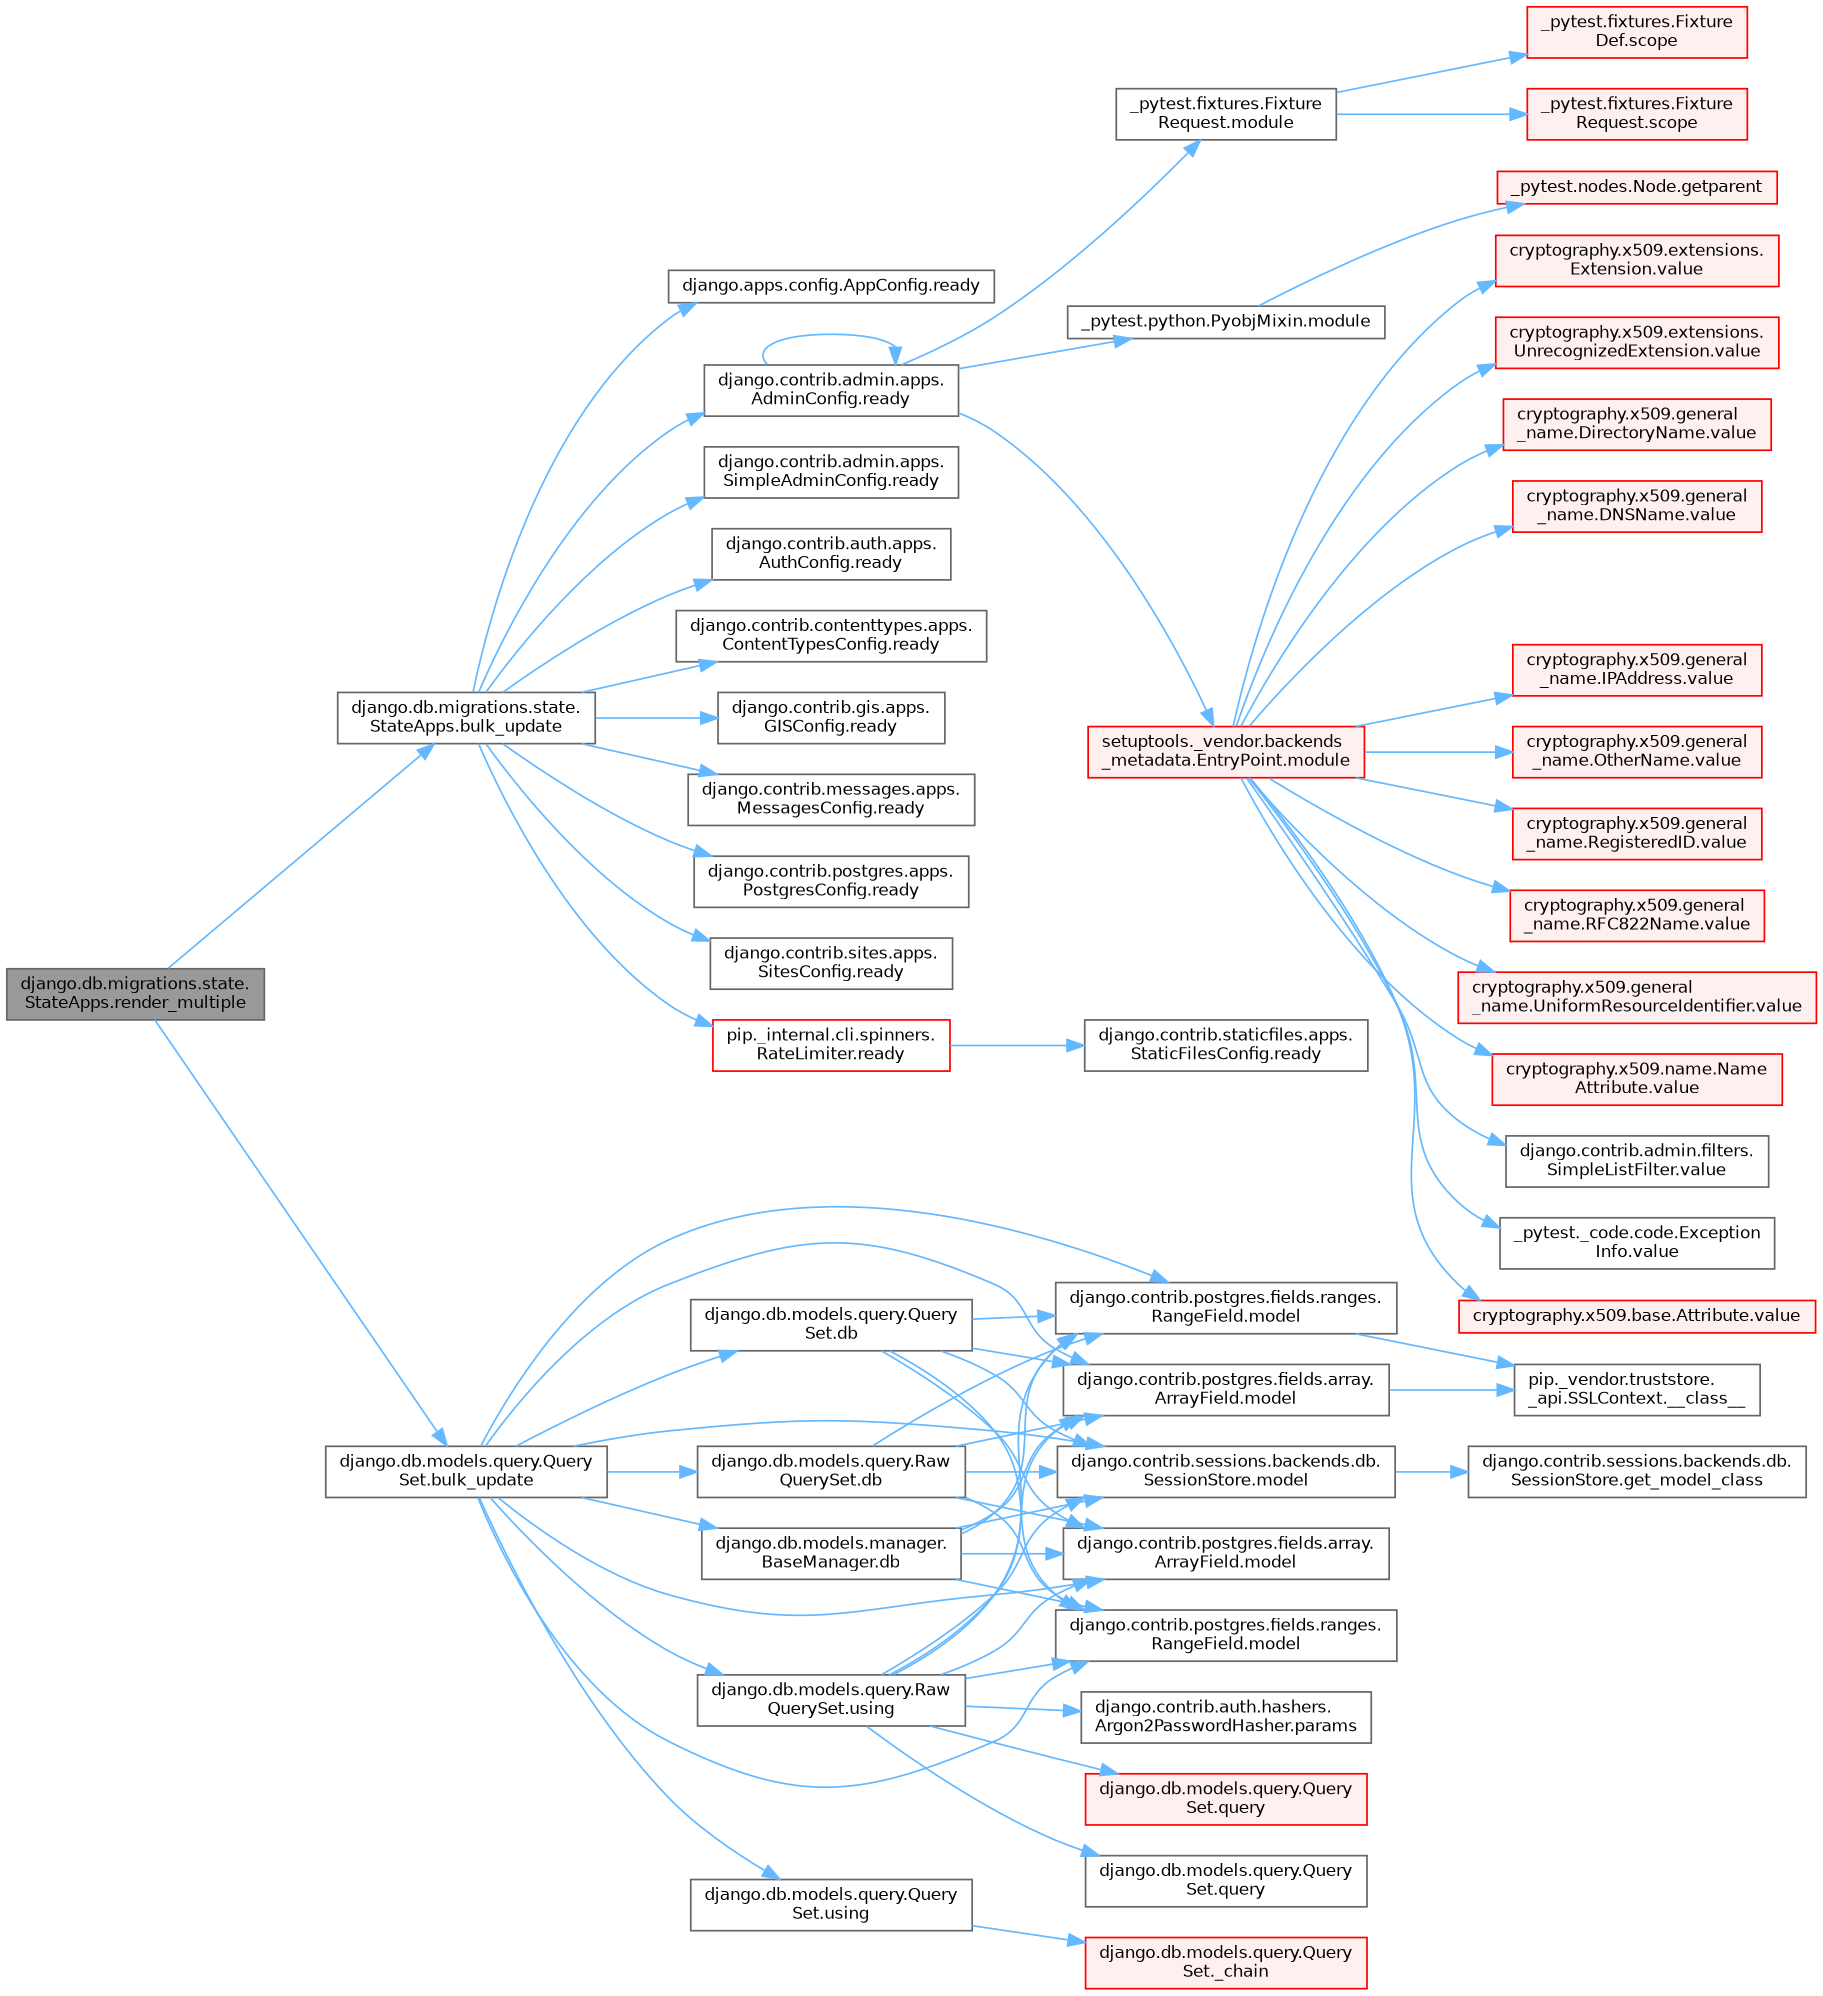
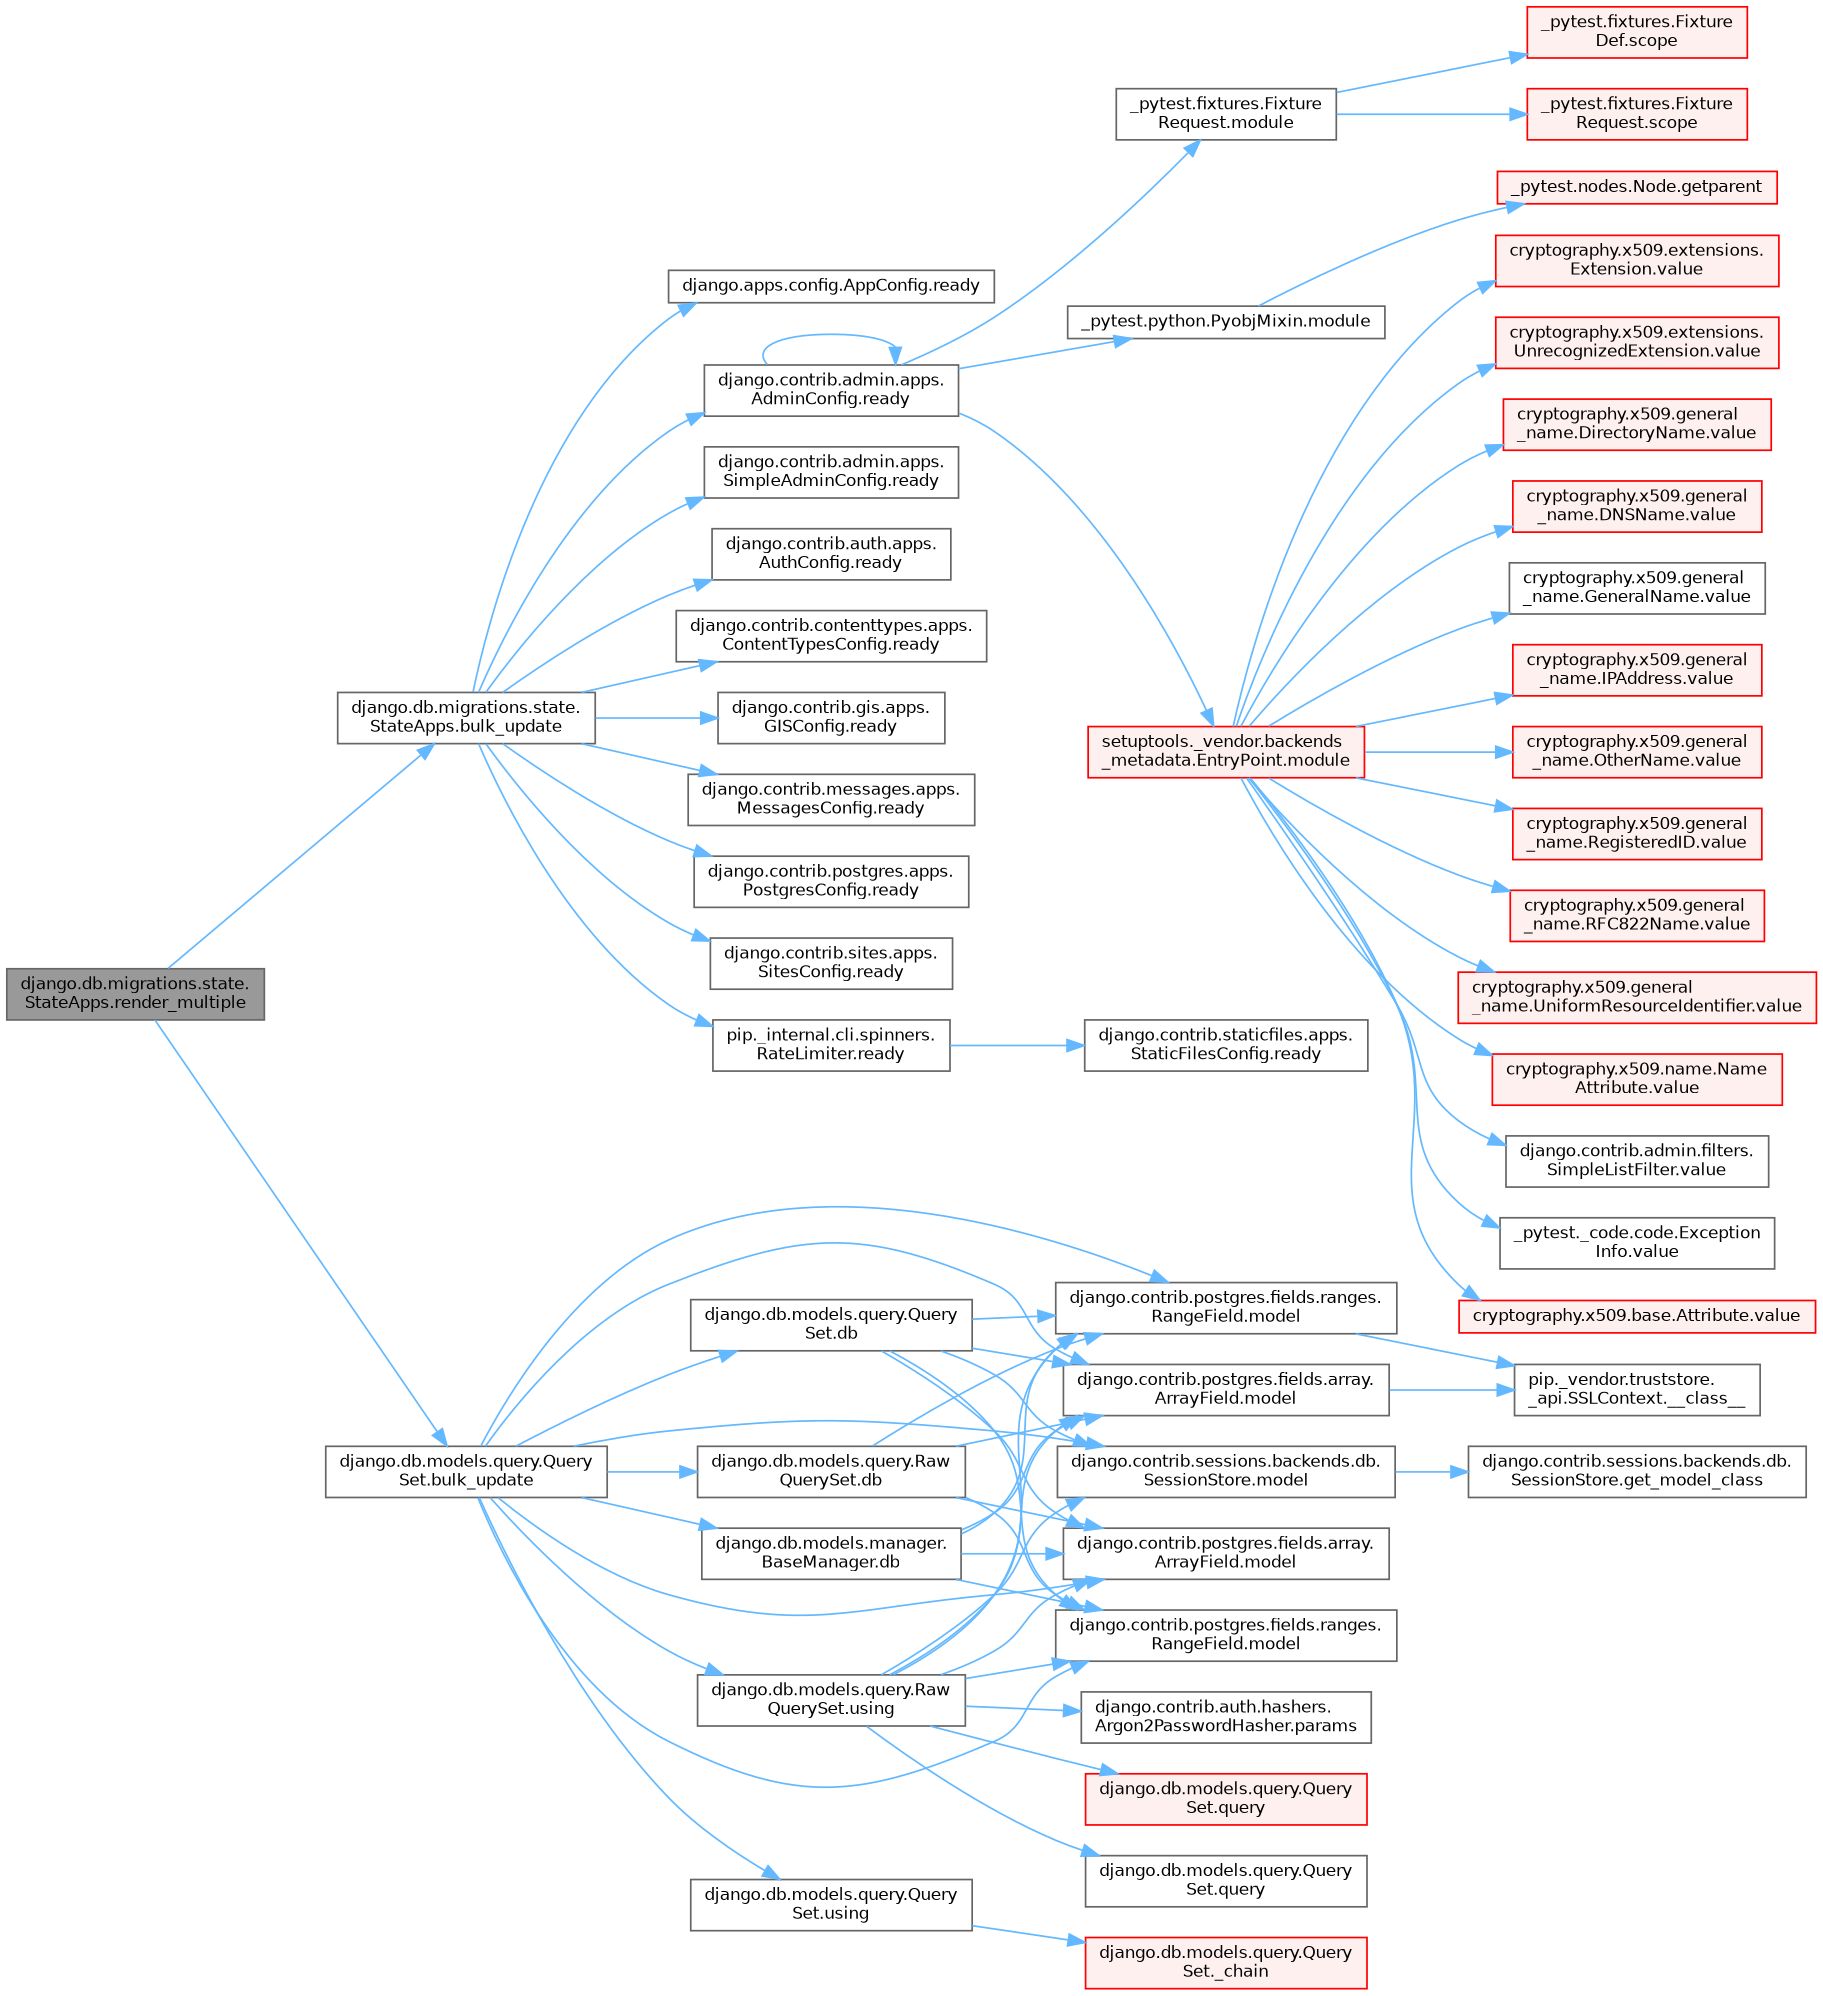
none -> (1637, 588)
(831, 1046) -> (831, 1046)
(1003, 1472) -> none
(1021, 1515) -> none
